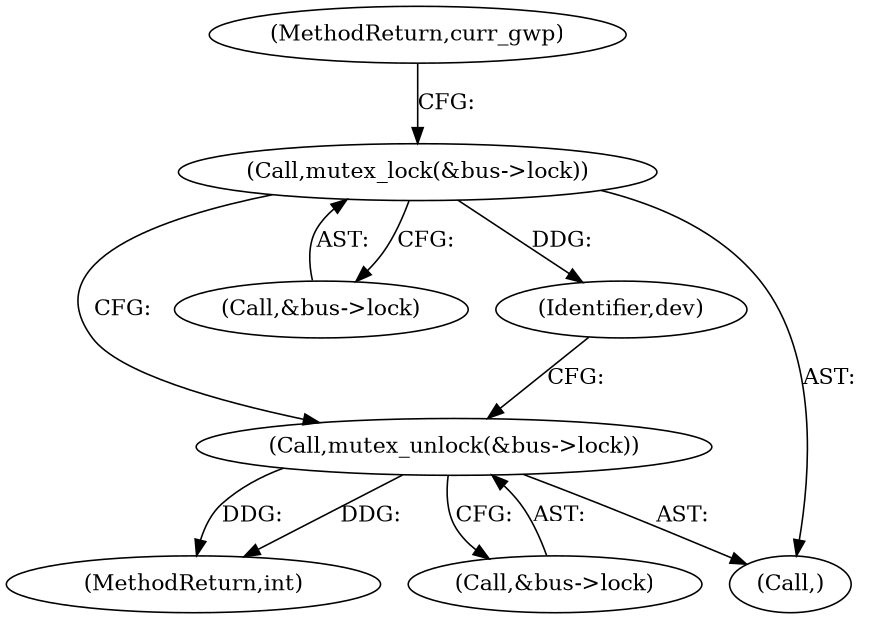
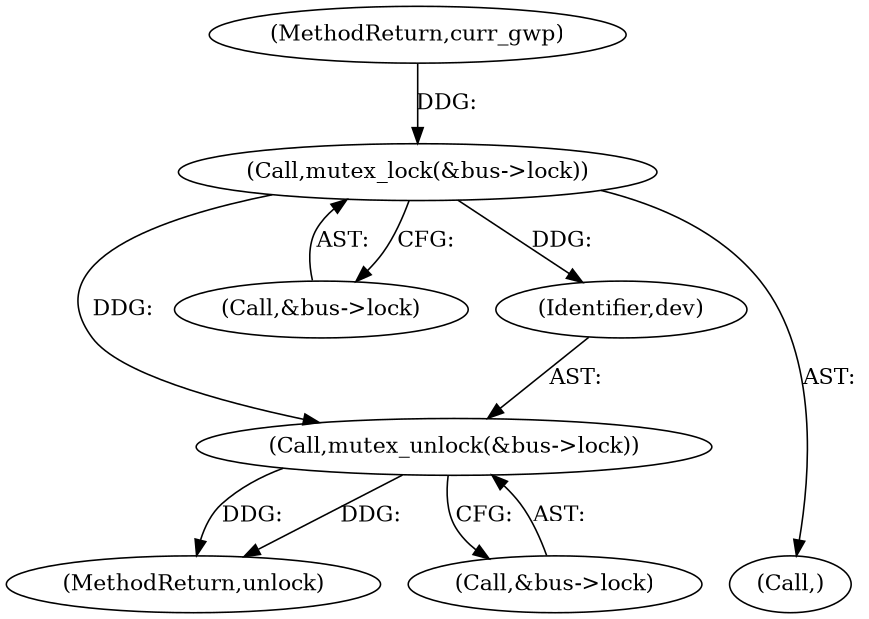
(450, 103) -> (450, 103)
(126, 310) -> (126, 310)
(580, 378) -> (580, 378)
(628, 515) -> none
(193, 584) -> (193, 584)
